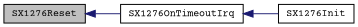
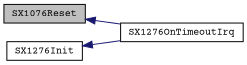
(45, 14) -> (45, 14)
(266, 14) -> (107, 43)
